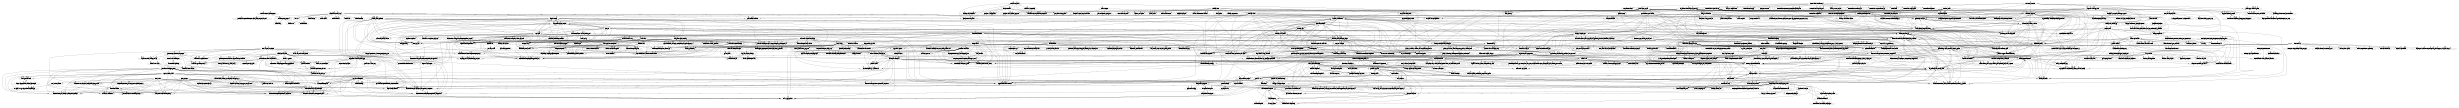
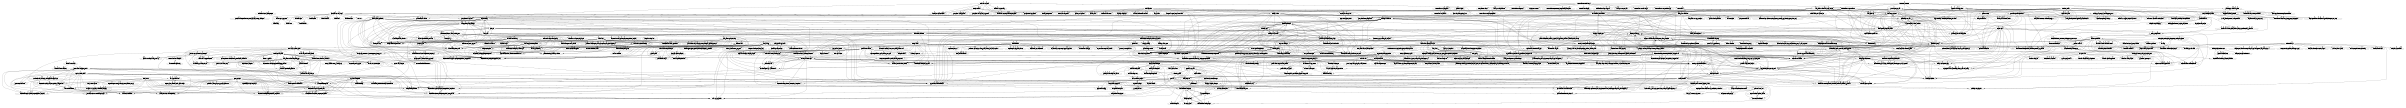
(2274, 54) -> (2223, 54)
(1822, 104) -> none
